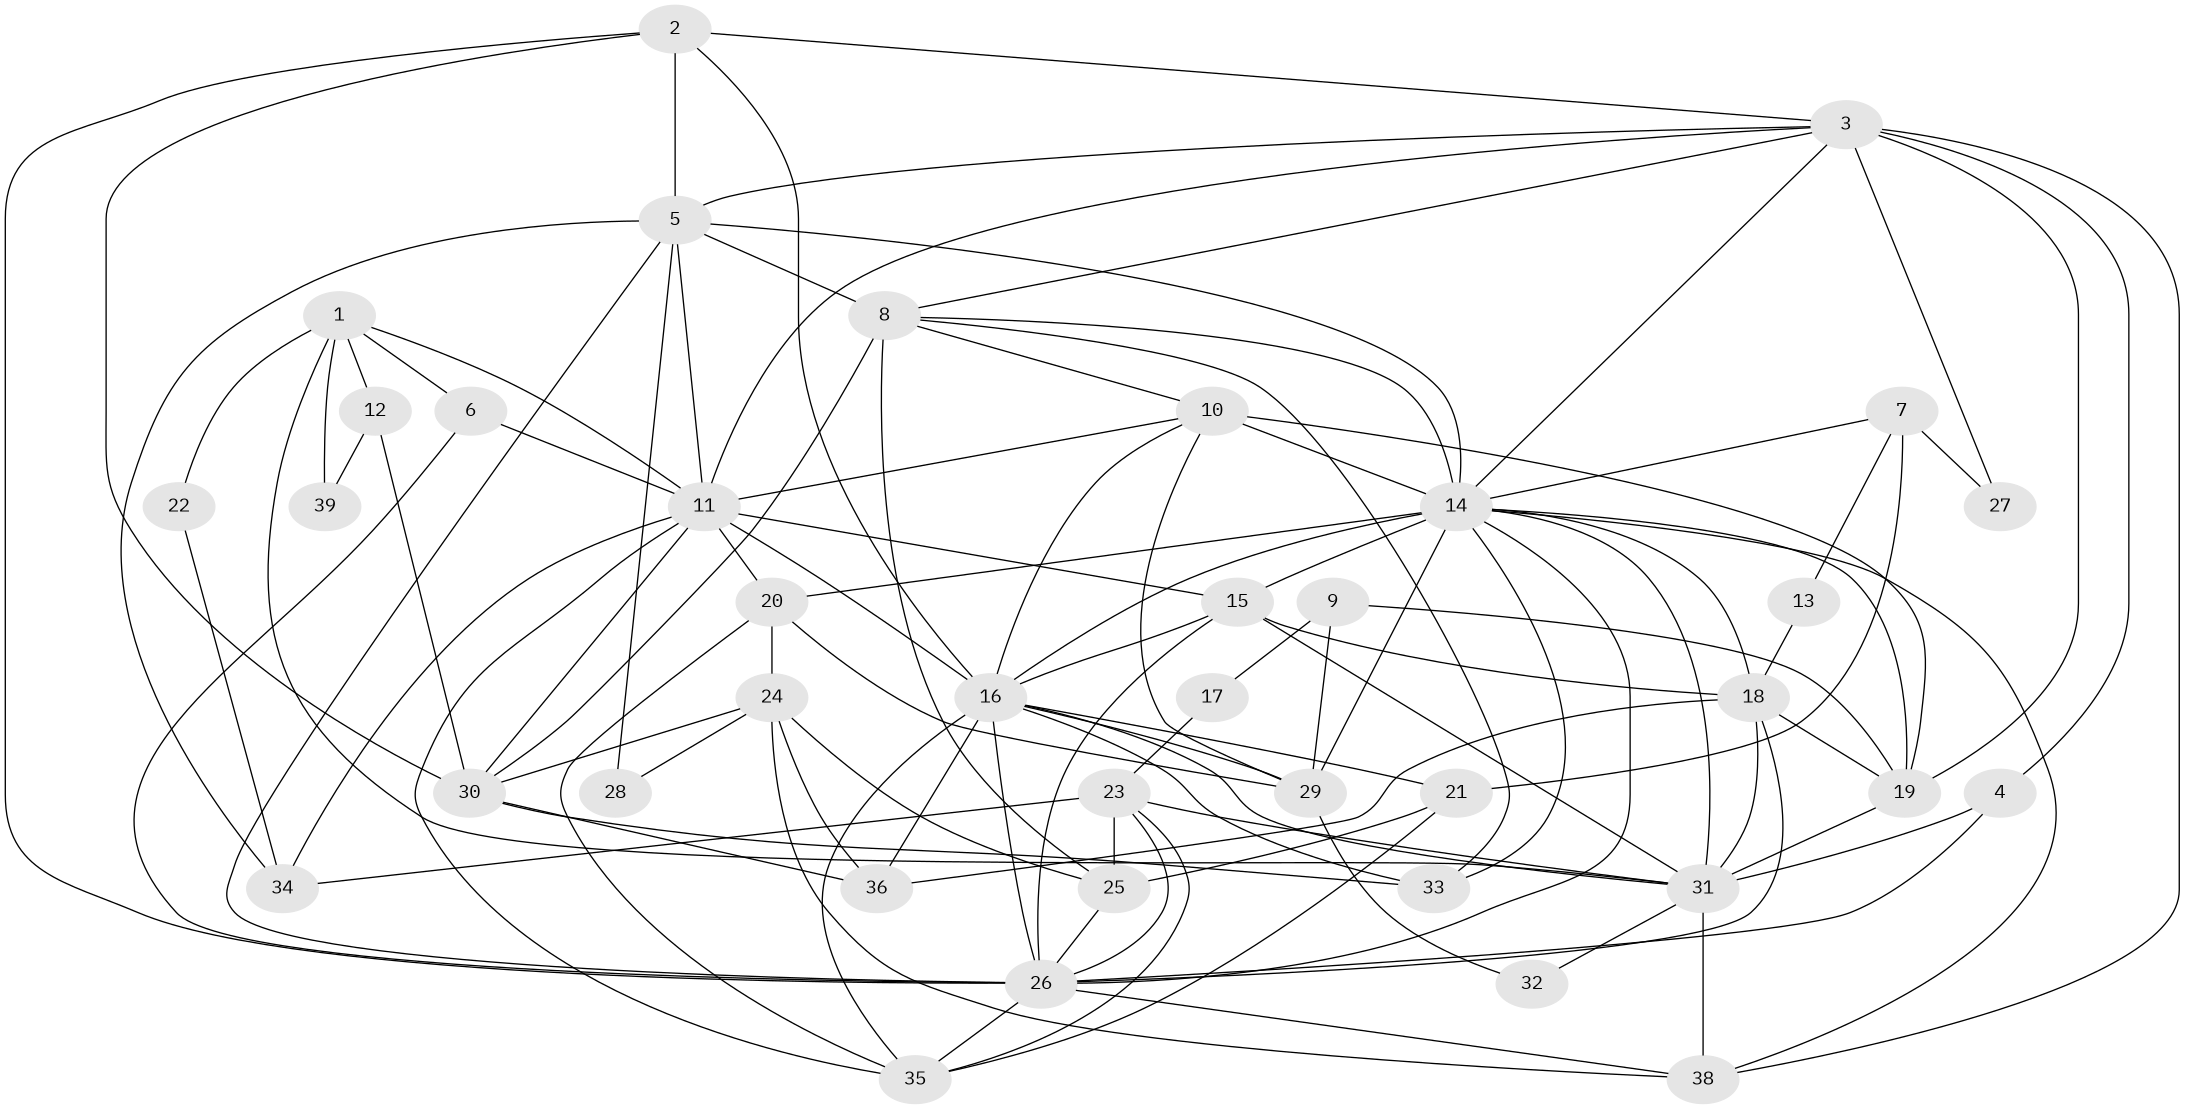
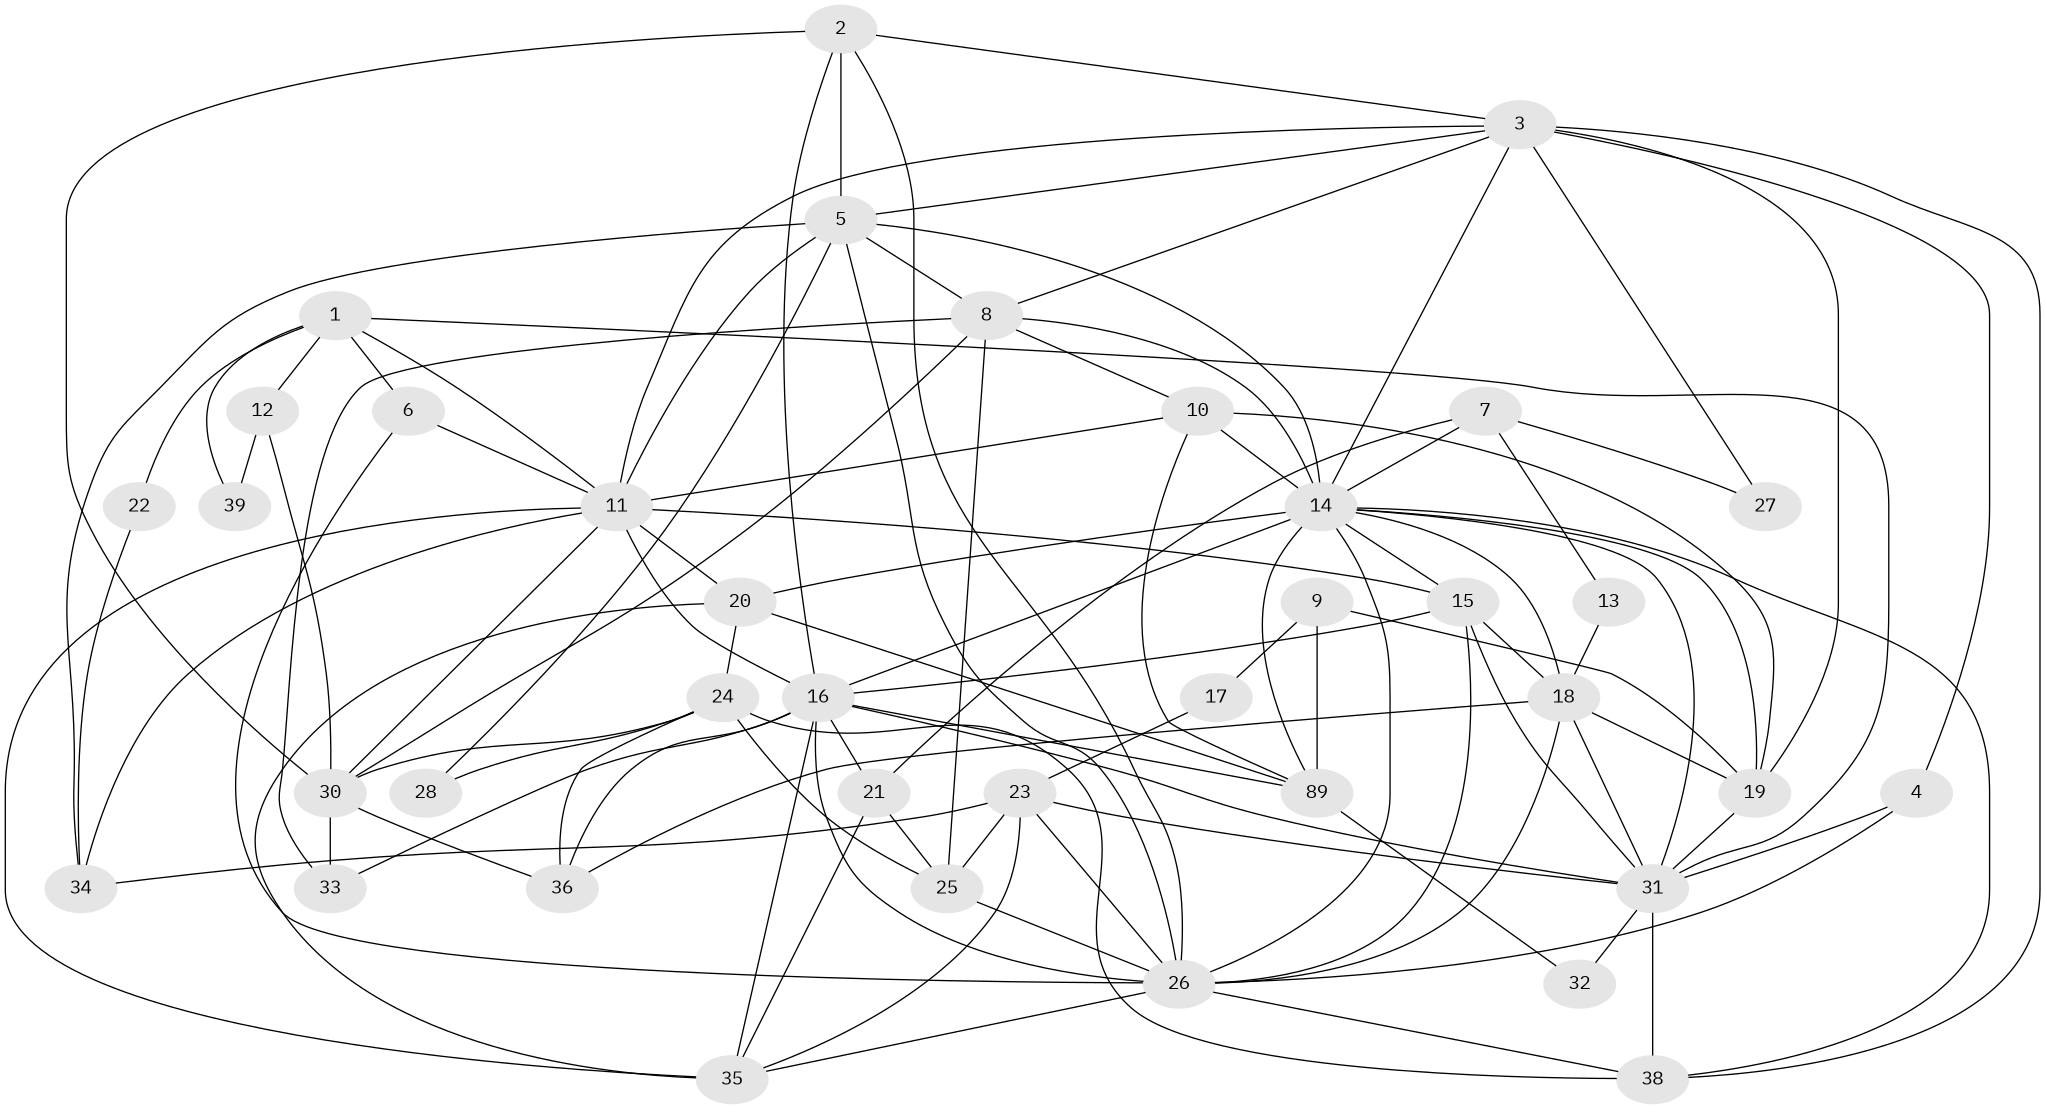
(1062, 527) -> none
(1560, 705) -> none
(1310, 793) -> (1317, 793)
